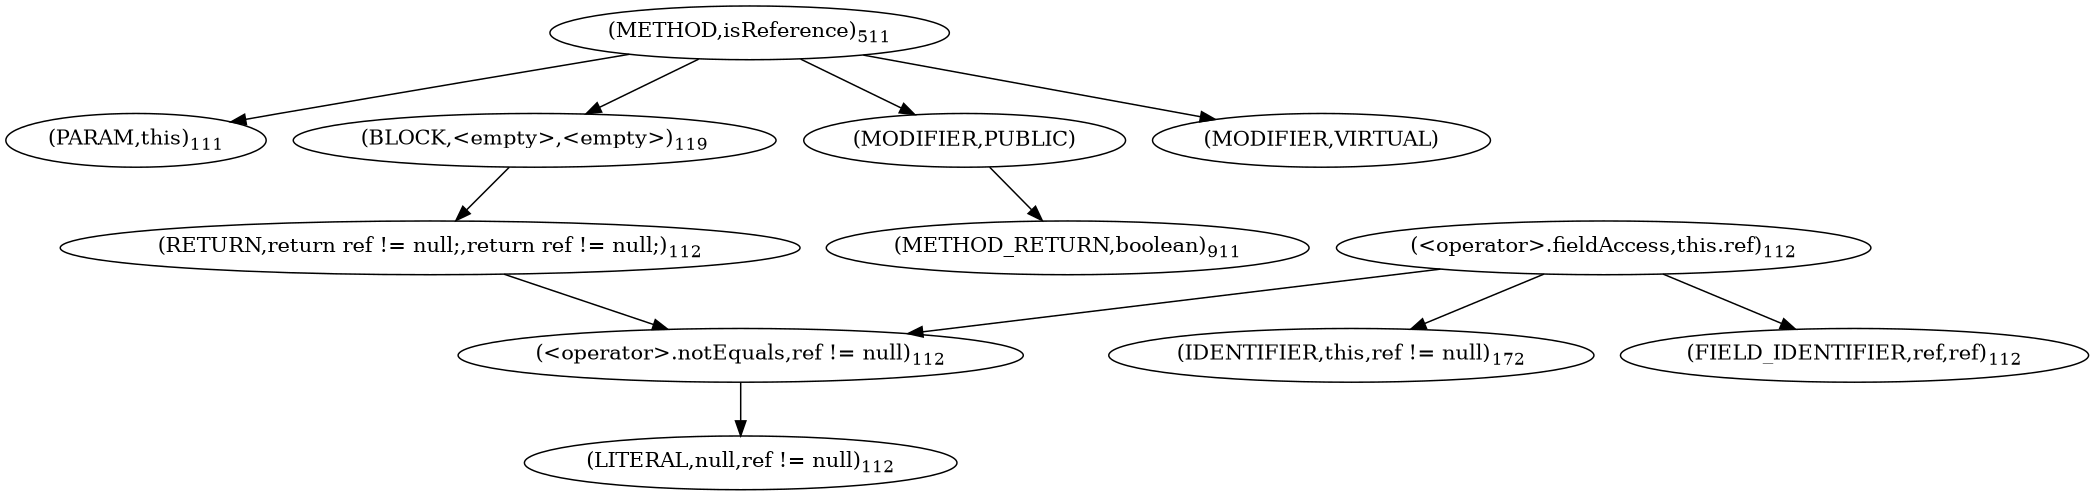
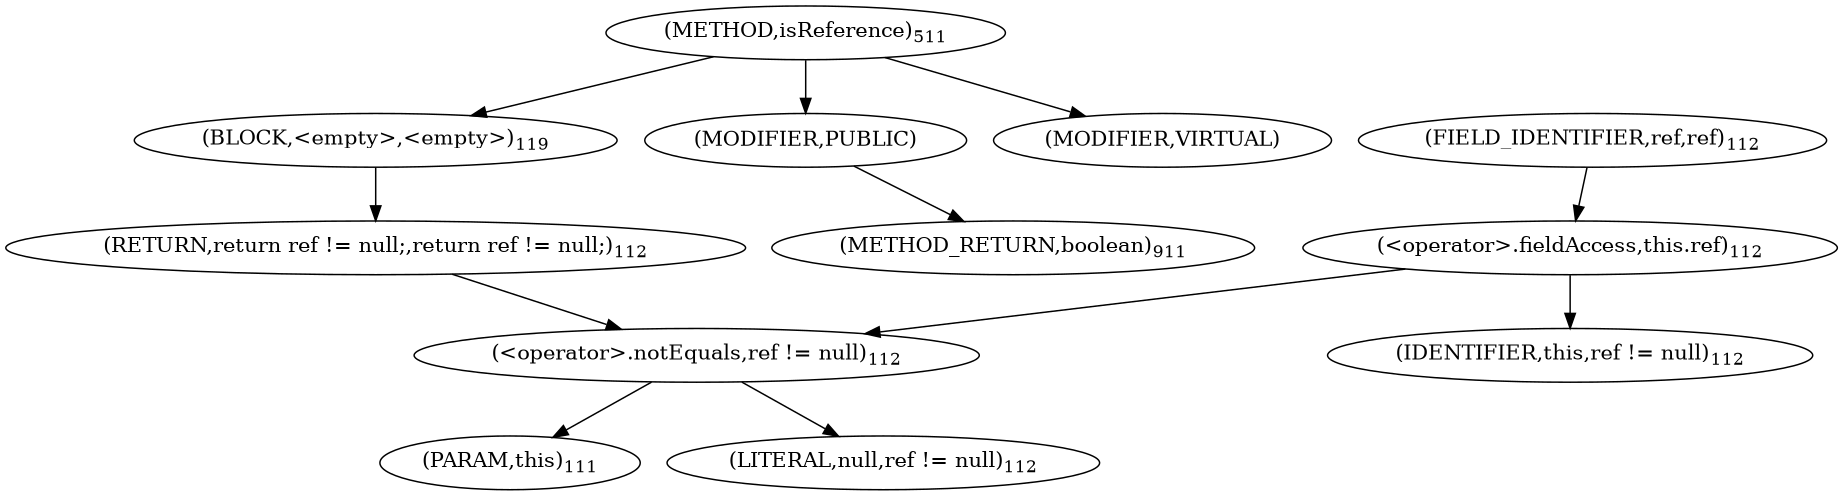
(437, 86) -> (609, 406)
(1722, 299) -> (1583, 187)
(1509, 353) -> (1728, 353)
